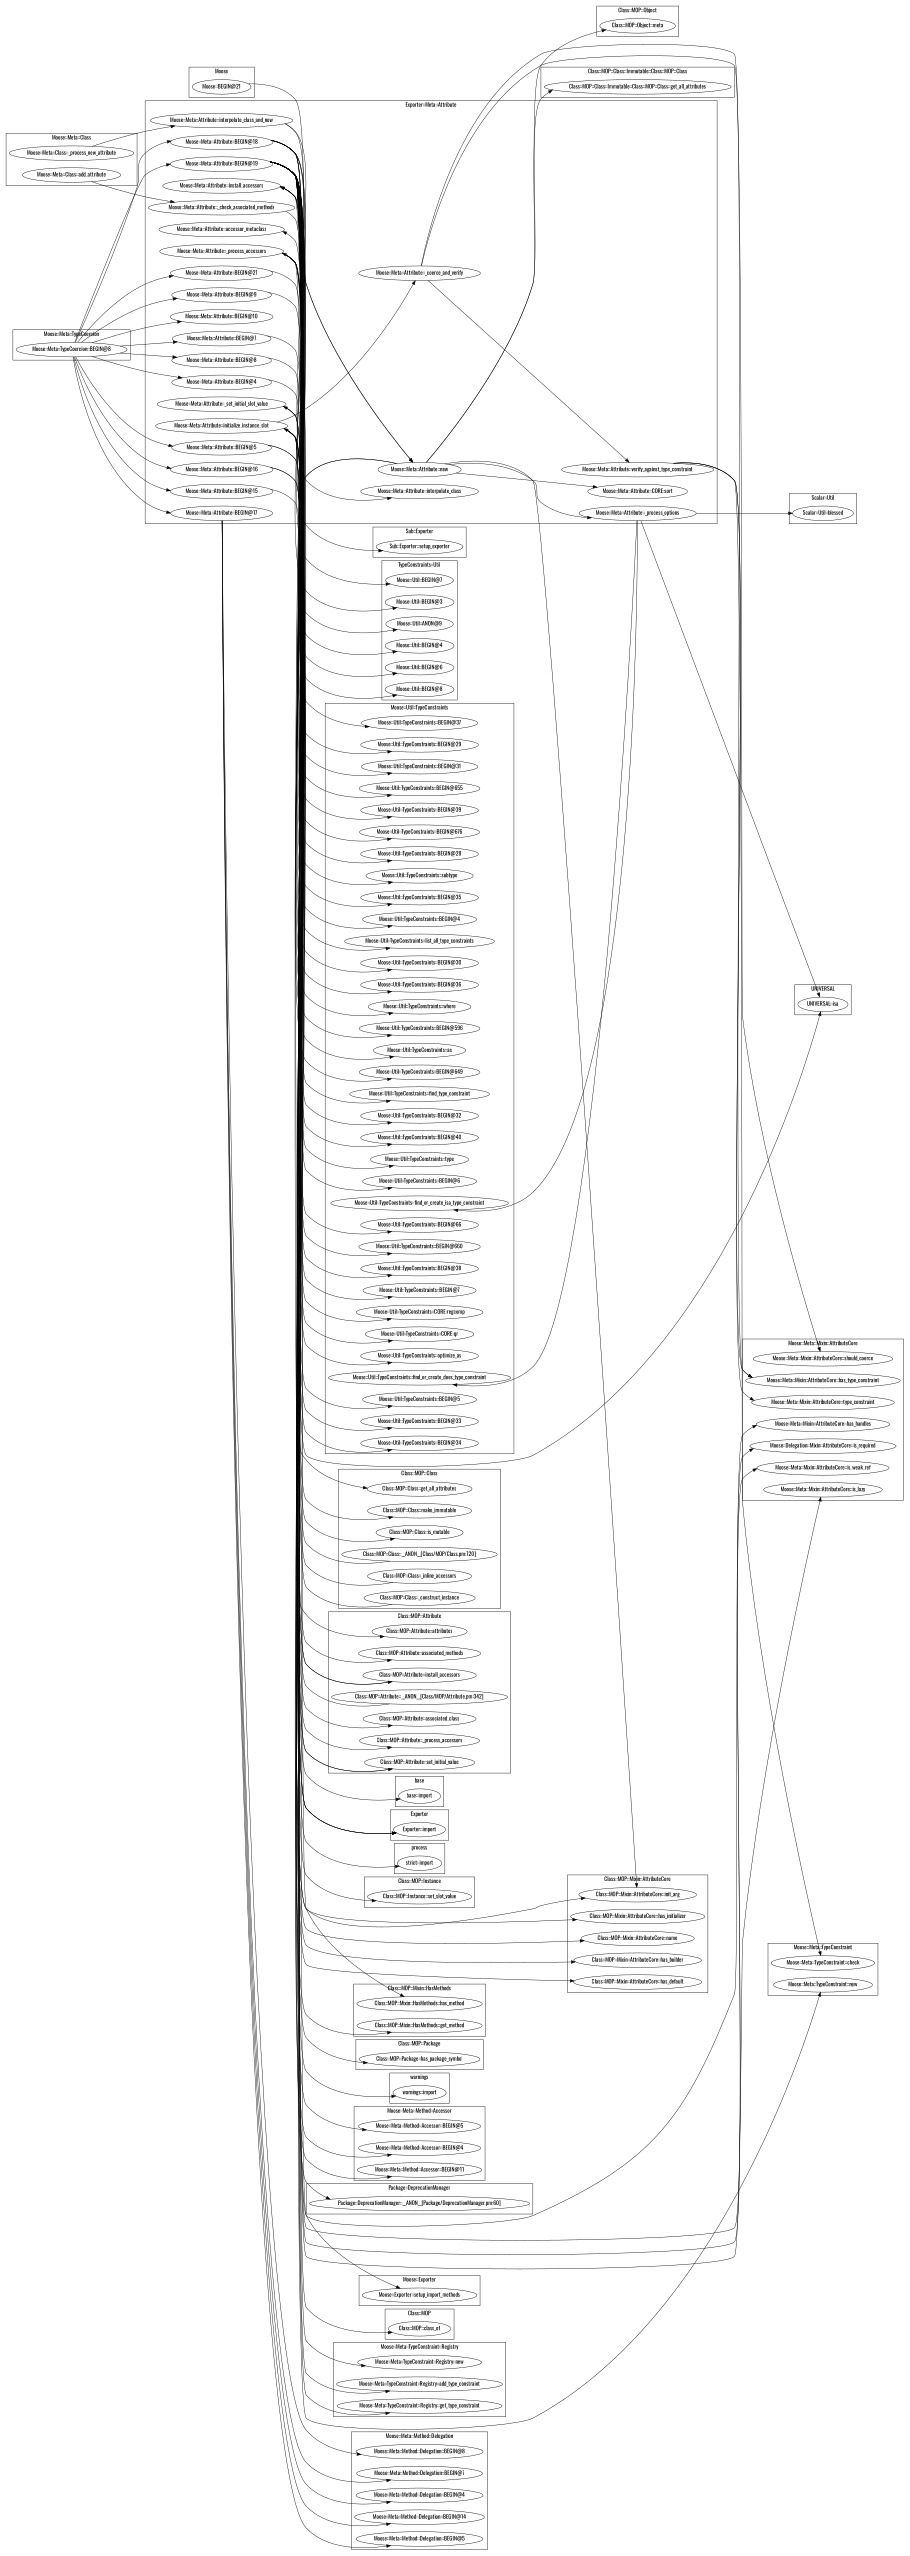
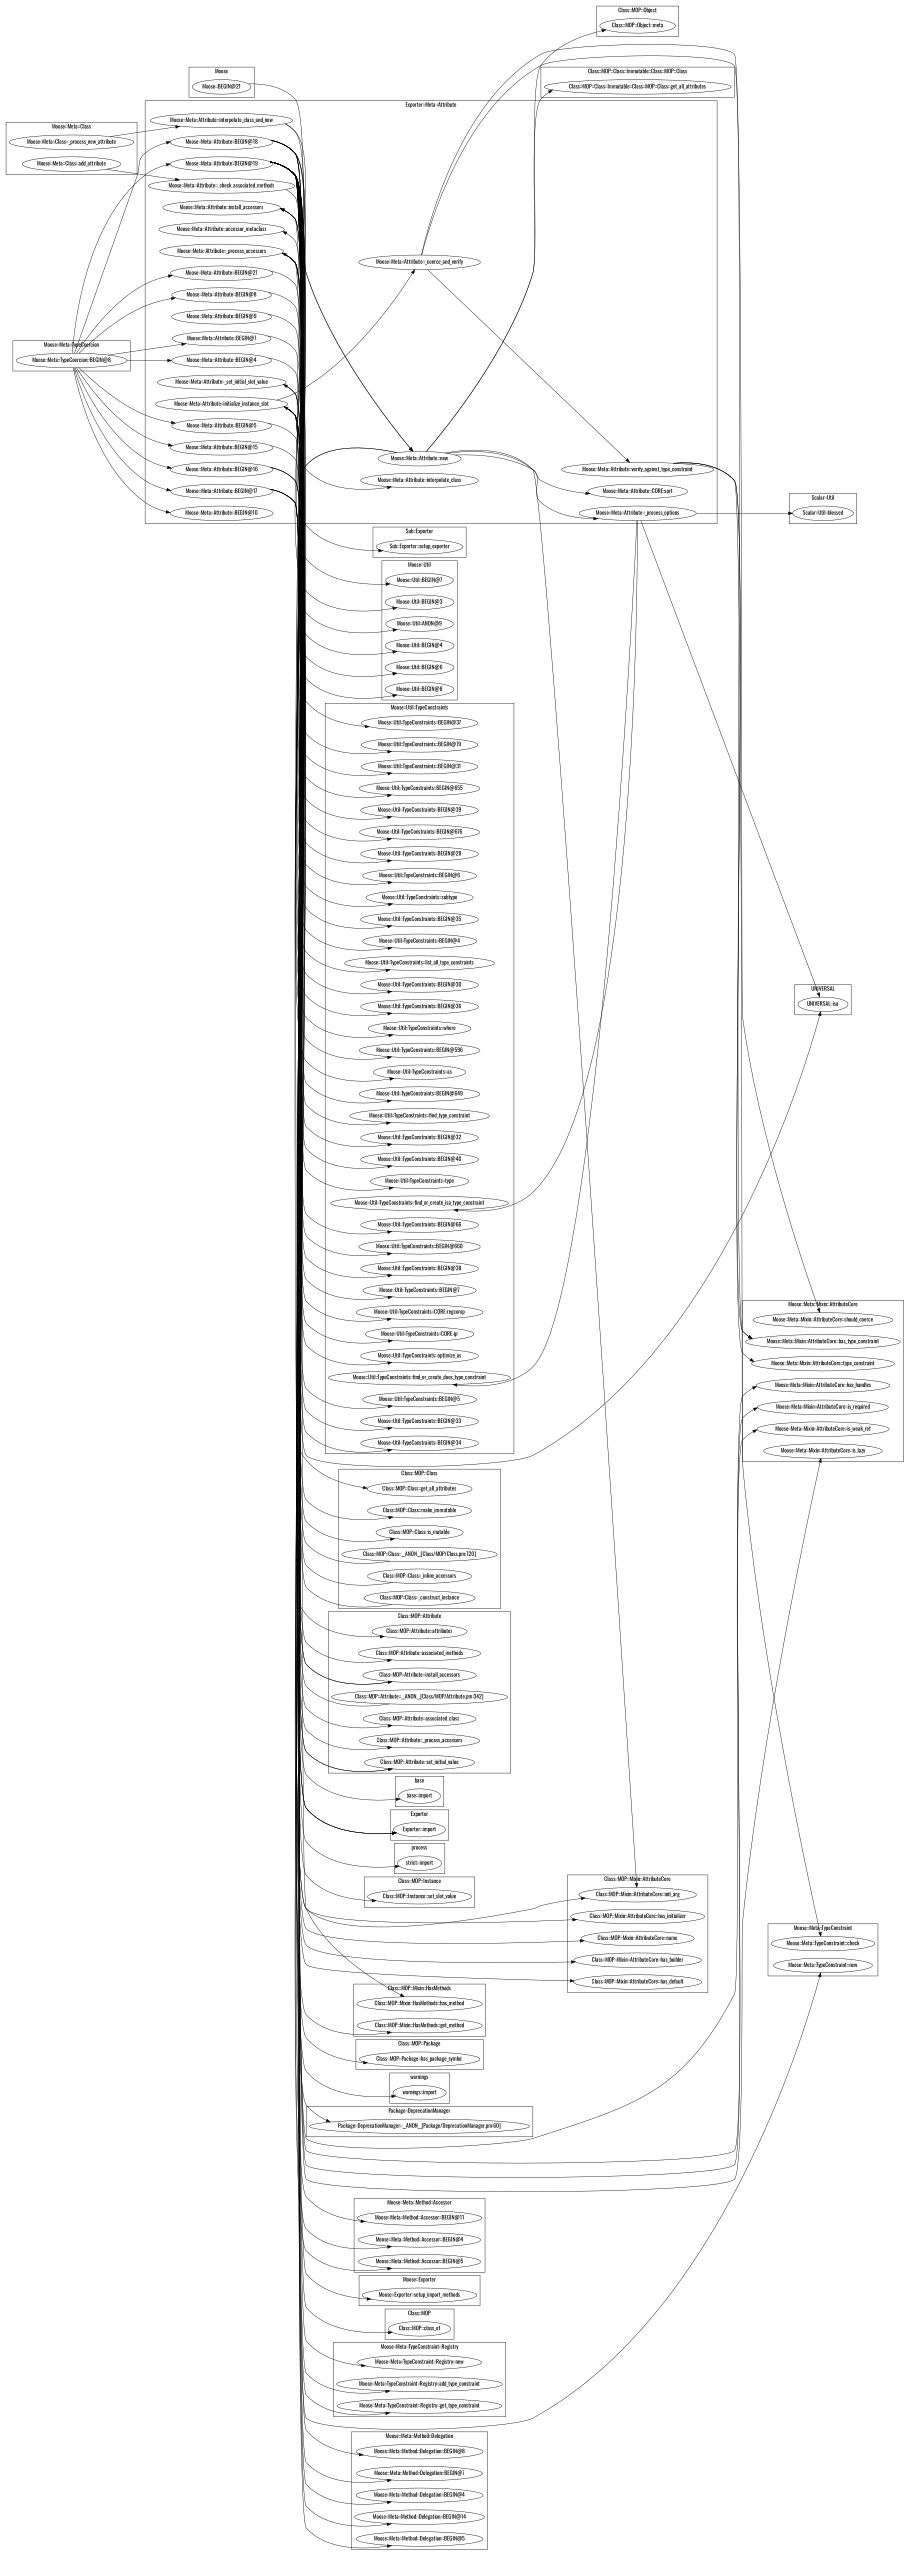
(125, 315) -> none
(420, 565) -> (420, 565)
(300, 718) -> (300, 549)
(420, 745) -> (420, 745)
(301, 1298) -> (300, 1395)
(823, 1446) -> (823, 1407)
